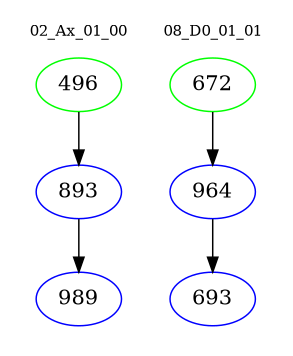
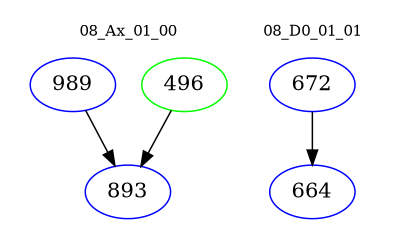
(79, 32) -> (129, 32)
(213, 85) -> (312, 85)
(213, 192) -> (312, 192)
(79, 238) -> (97, 131)
(213, 299) -> none
